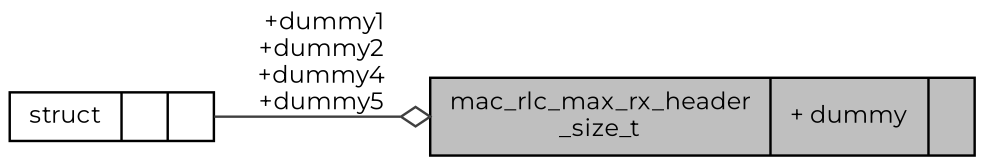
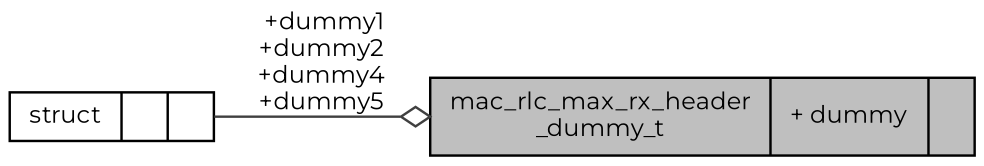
(600, 129) -> (600, 129)
